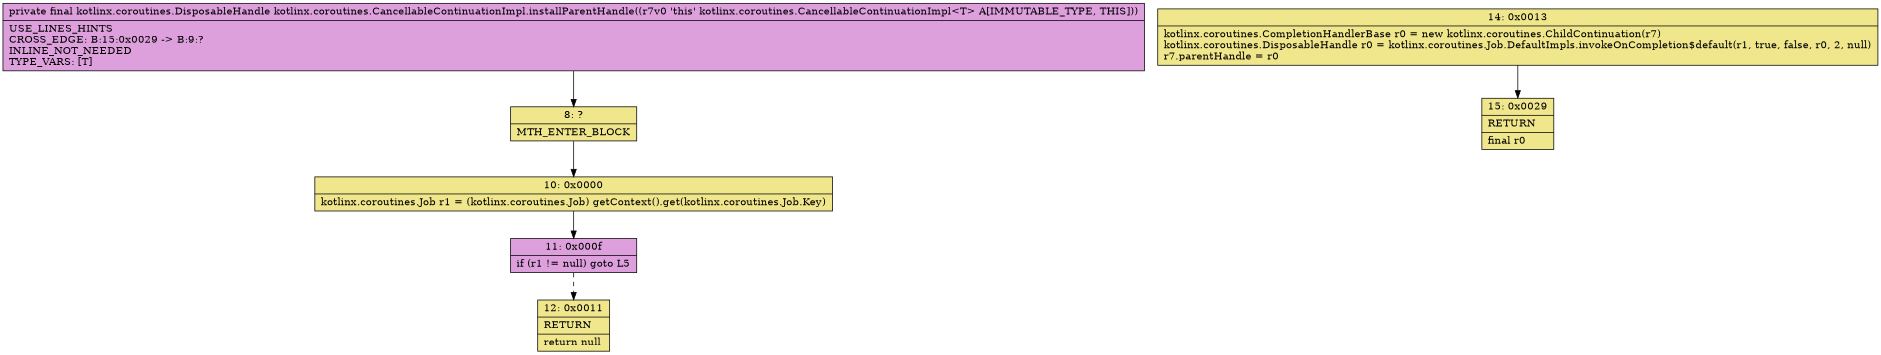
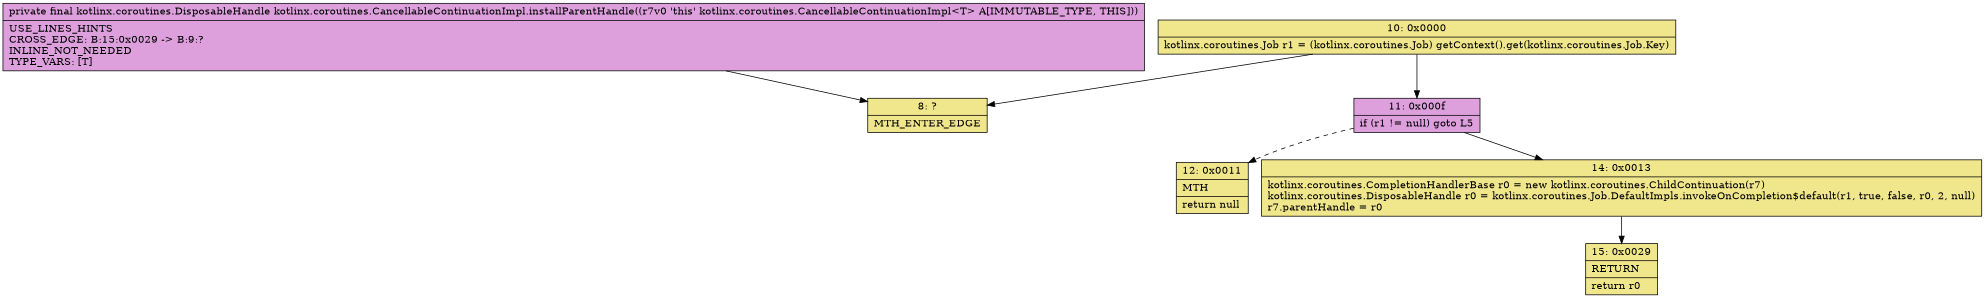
(574, 132) -> (927, 123)
(1507, 141) -> (1616, 286)
none -> (1500, 145)
(574, 155) -> (1154, 79)
(568, 325) -> (1196, 188)
